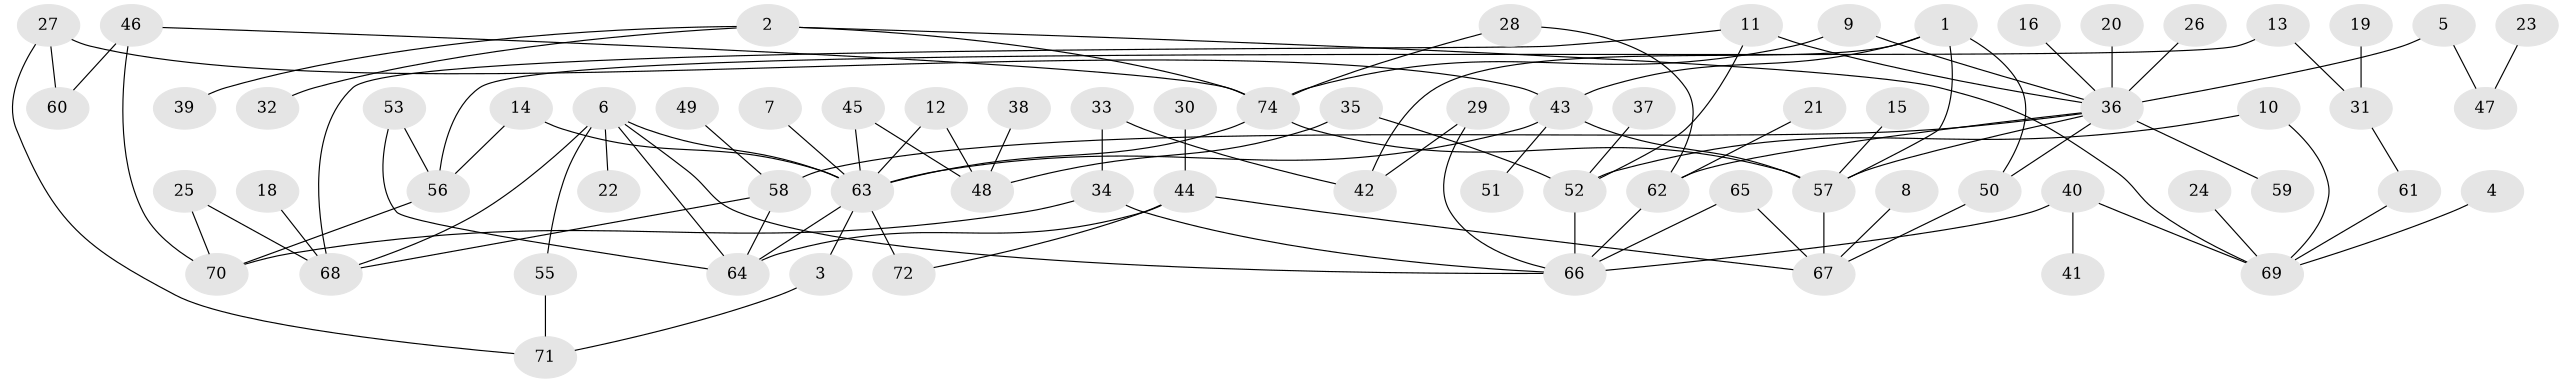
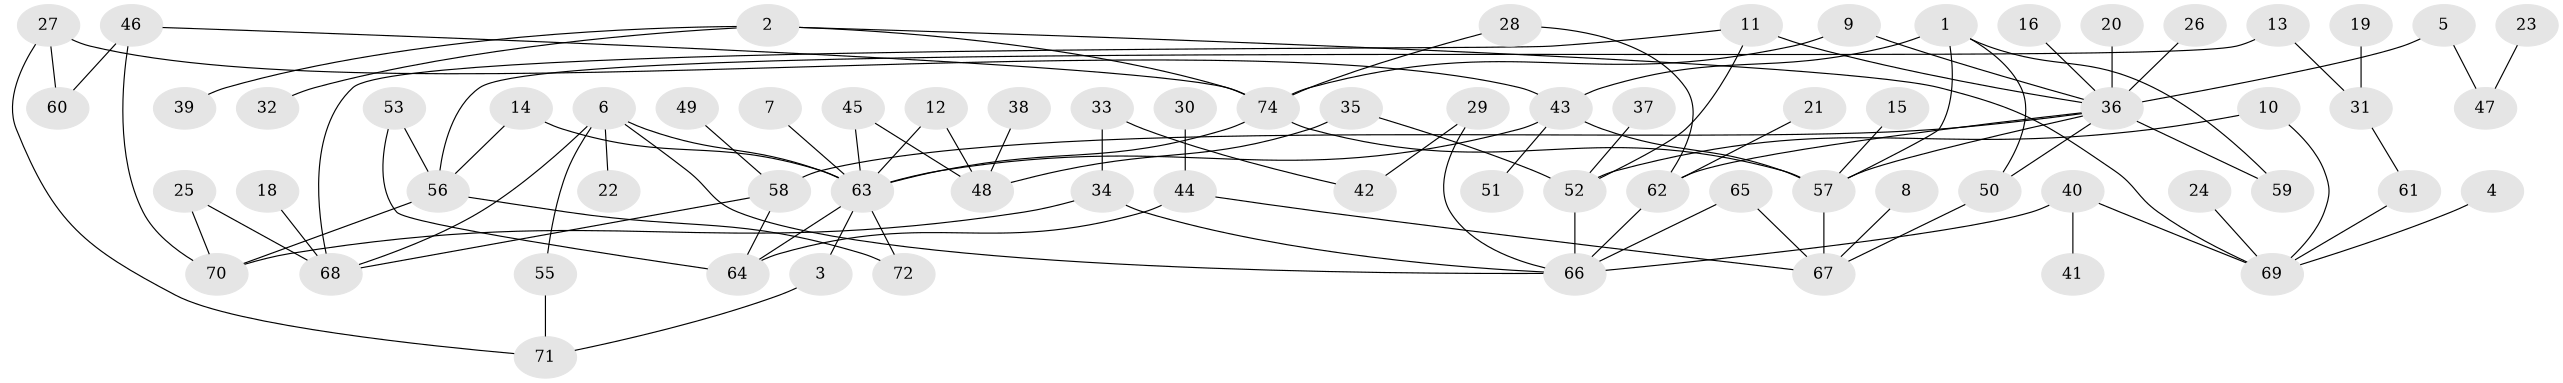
(1491, 70) -> (2131, 78)
(671, 191) -> none
(1049, 241) -> (676, 223)
